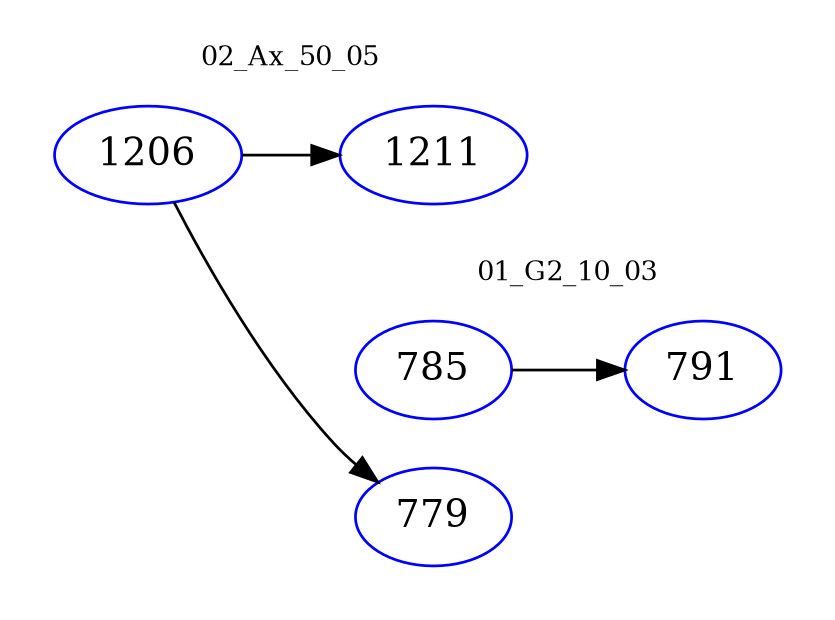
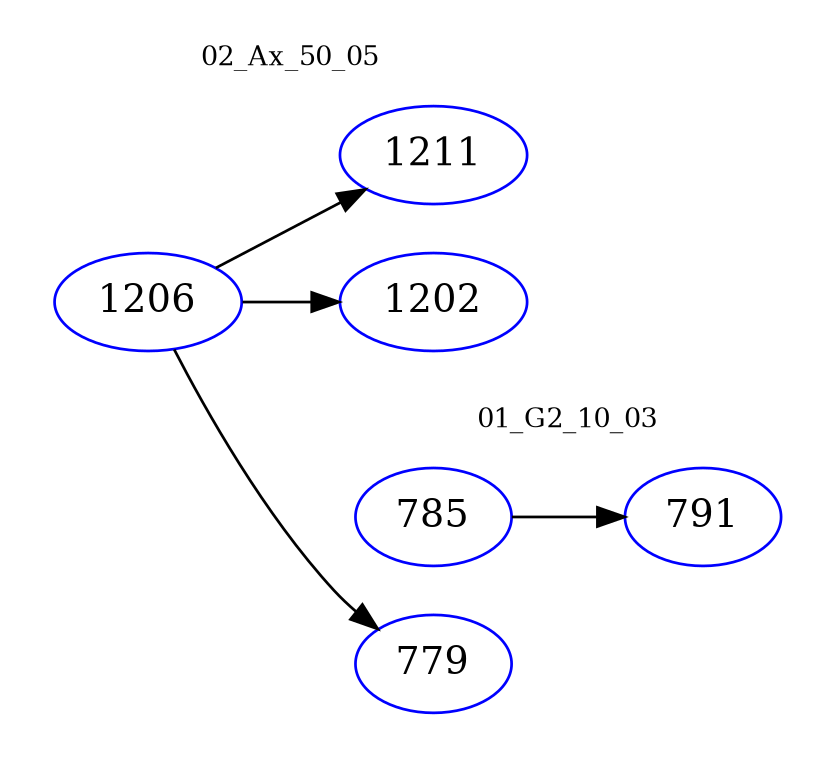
none -> (434, 302)
